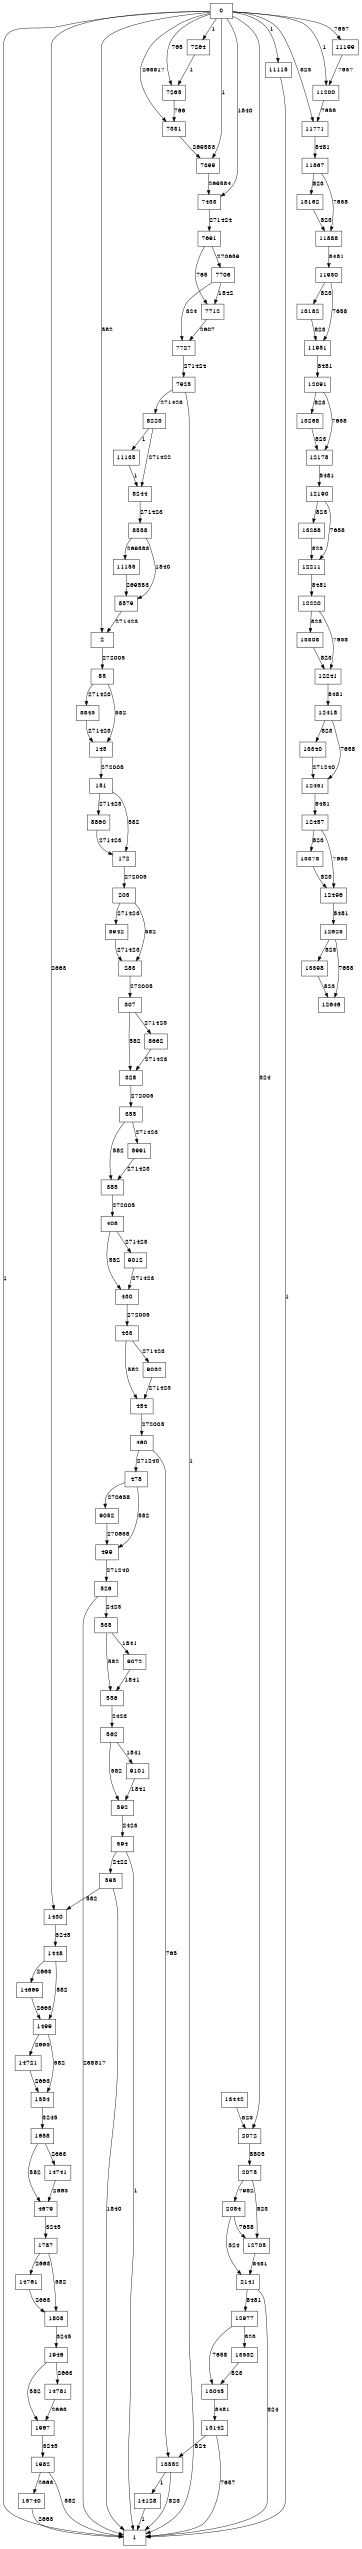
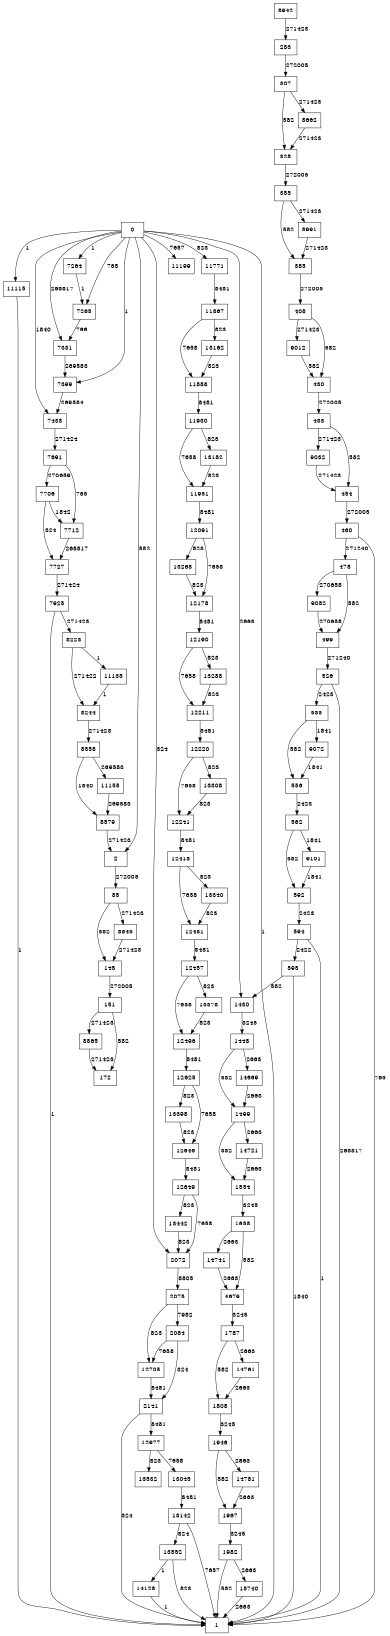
(326, 93) -> none
(207, 330) -> (77, 549)
(324, 768) -> (212, 914)
(99, 823) -> (91, 1041)
(124, 896) -> none
none -> (186, 1187)
(143, 1279) -> (314, 366)
(166, 1950) -> (375, 1136)
(231, 2372) -> none
